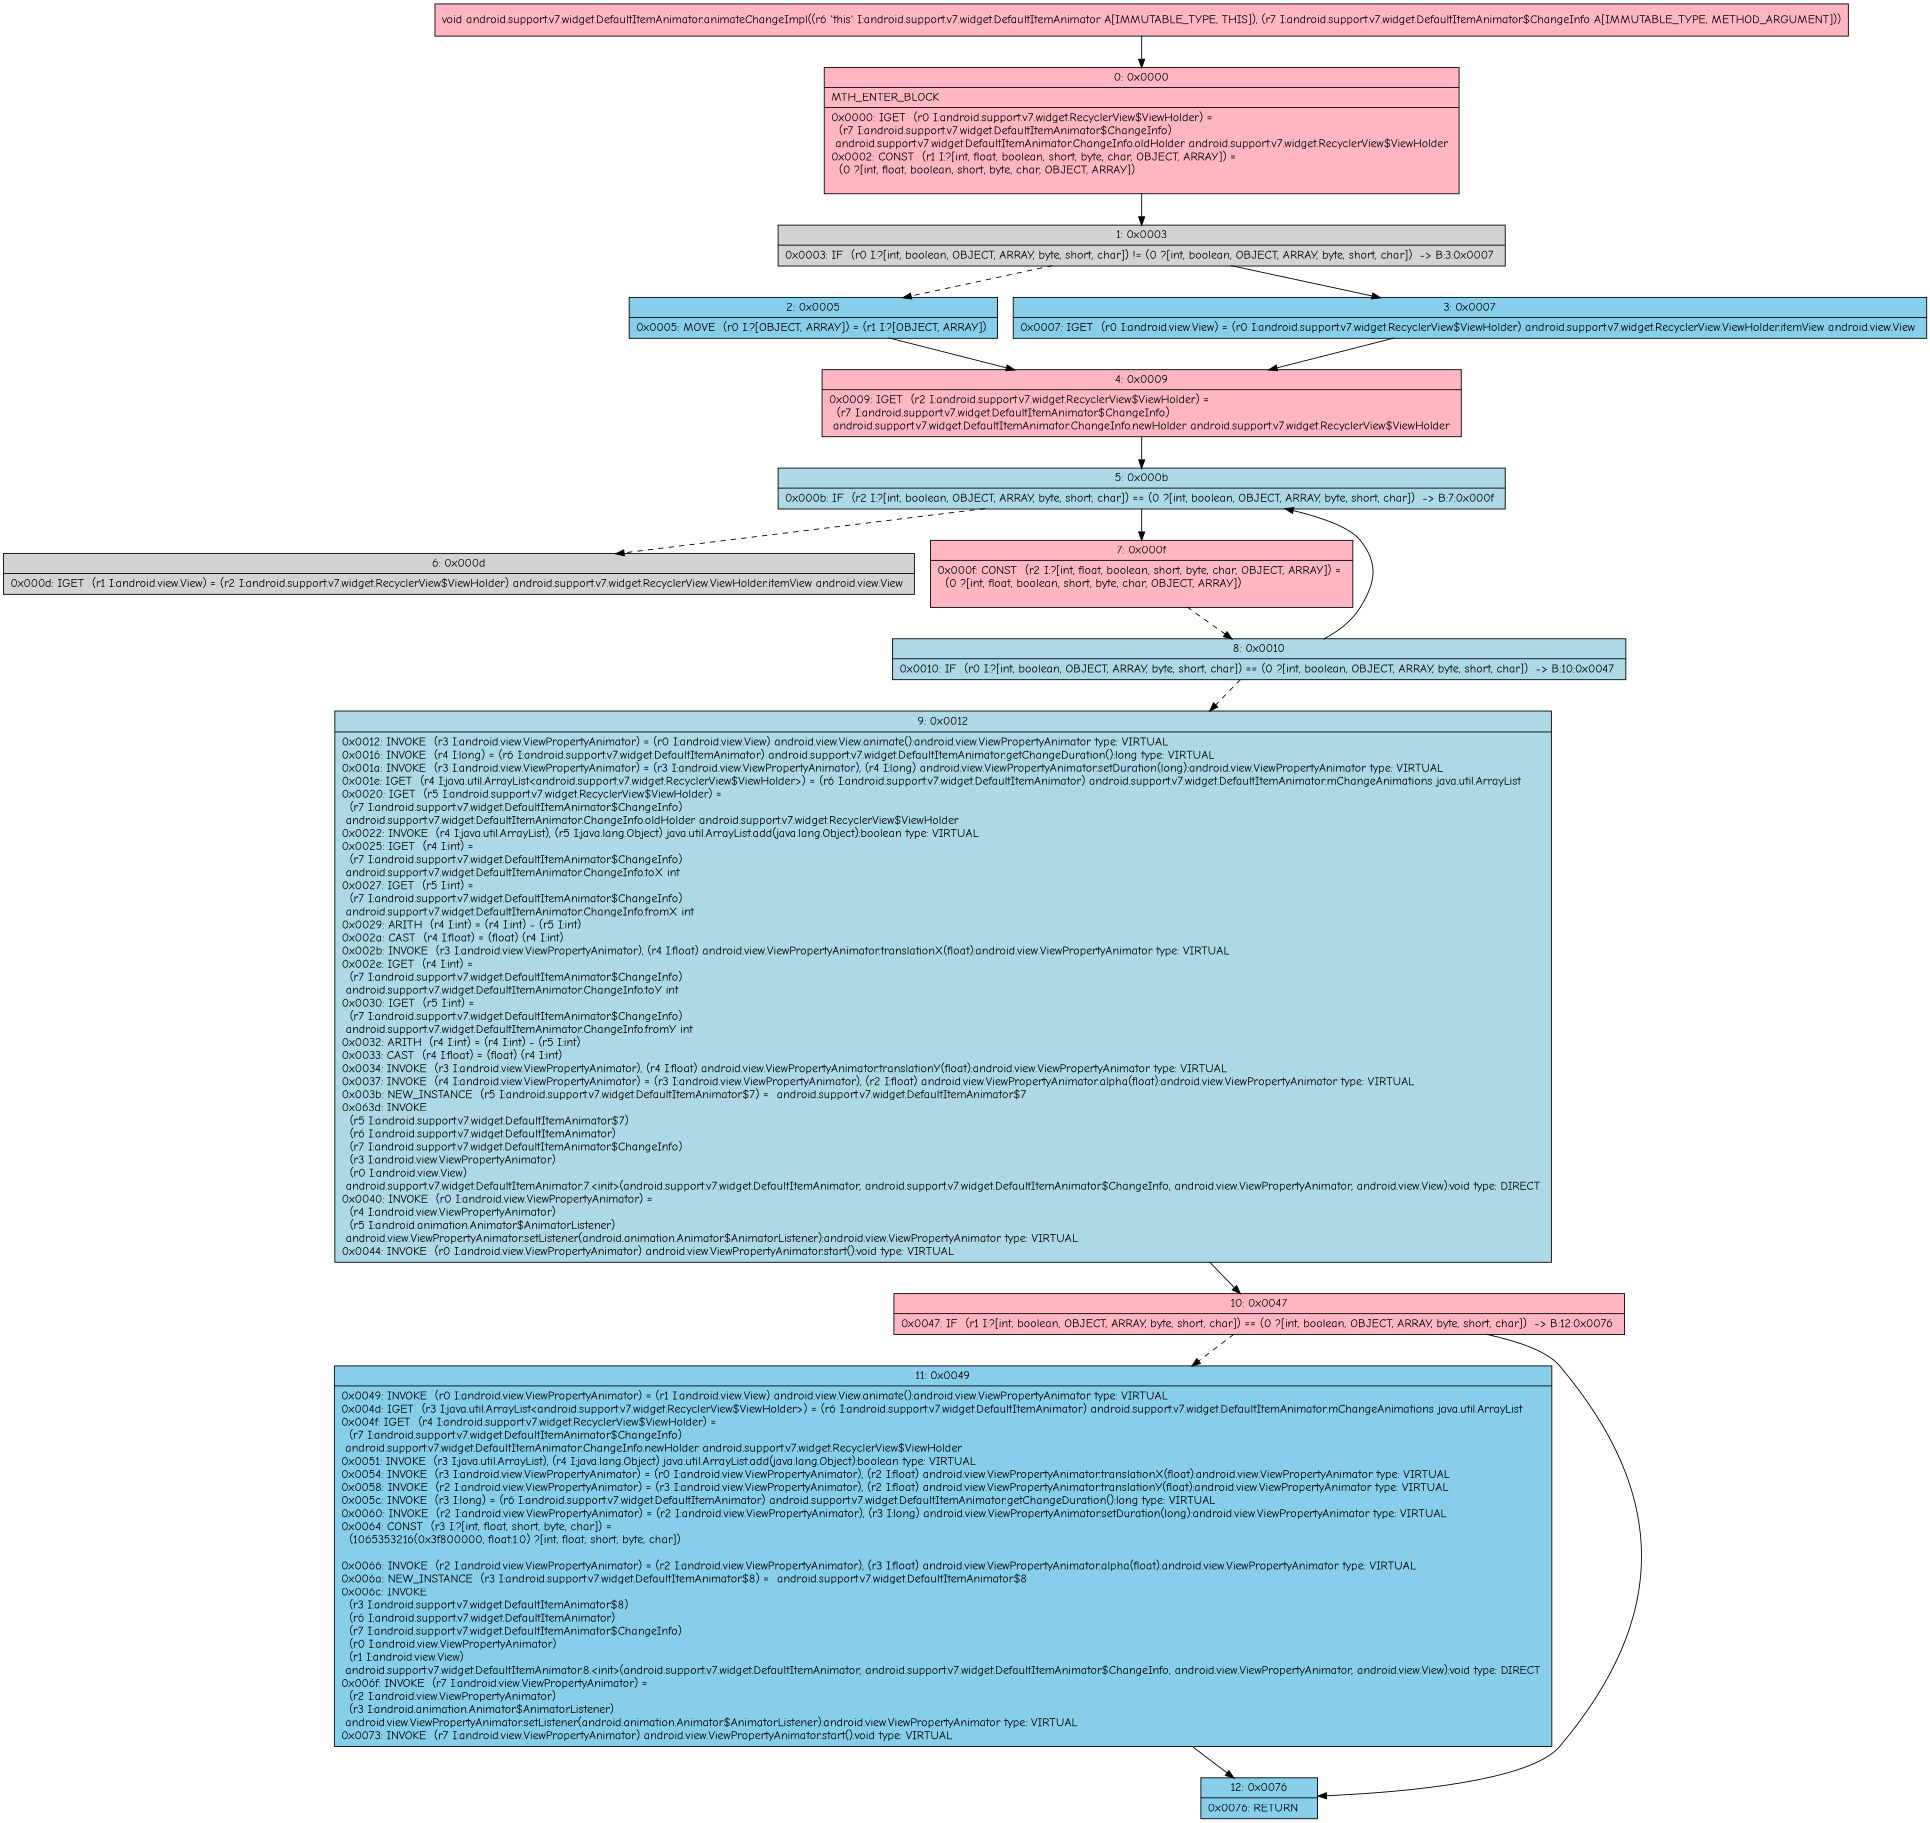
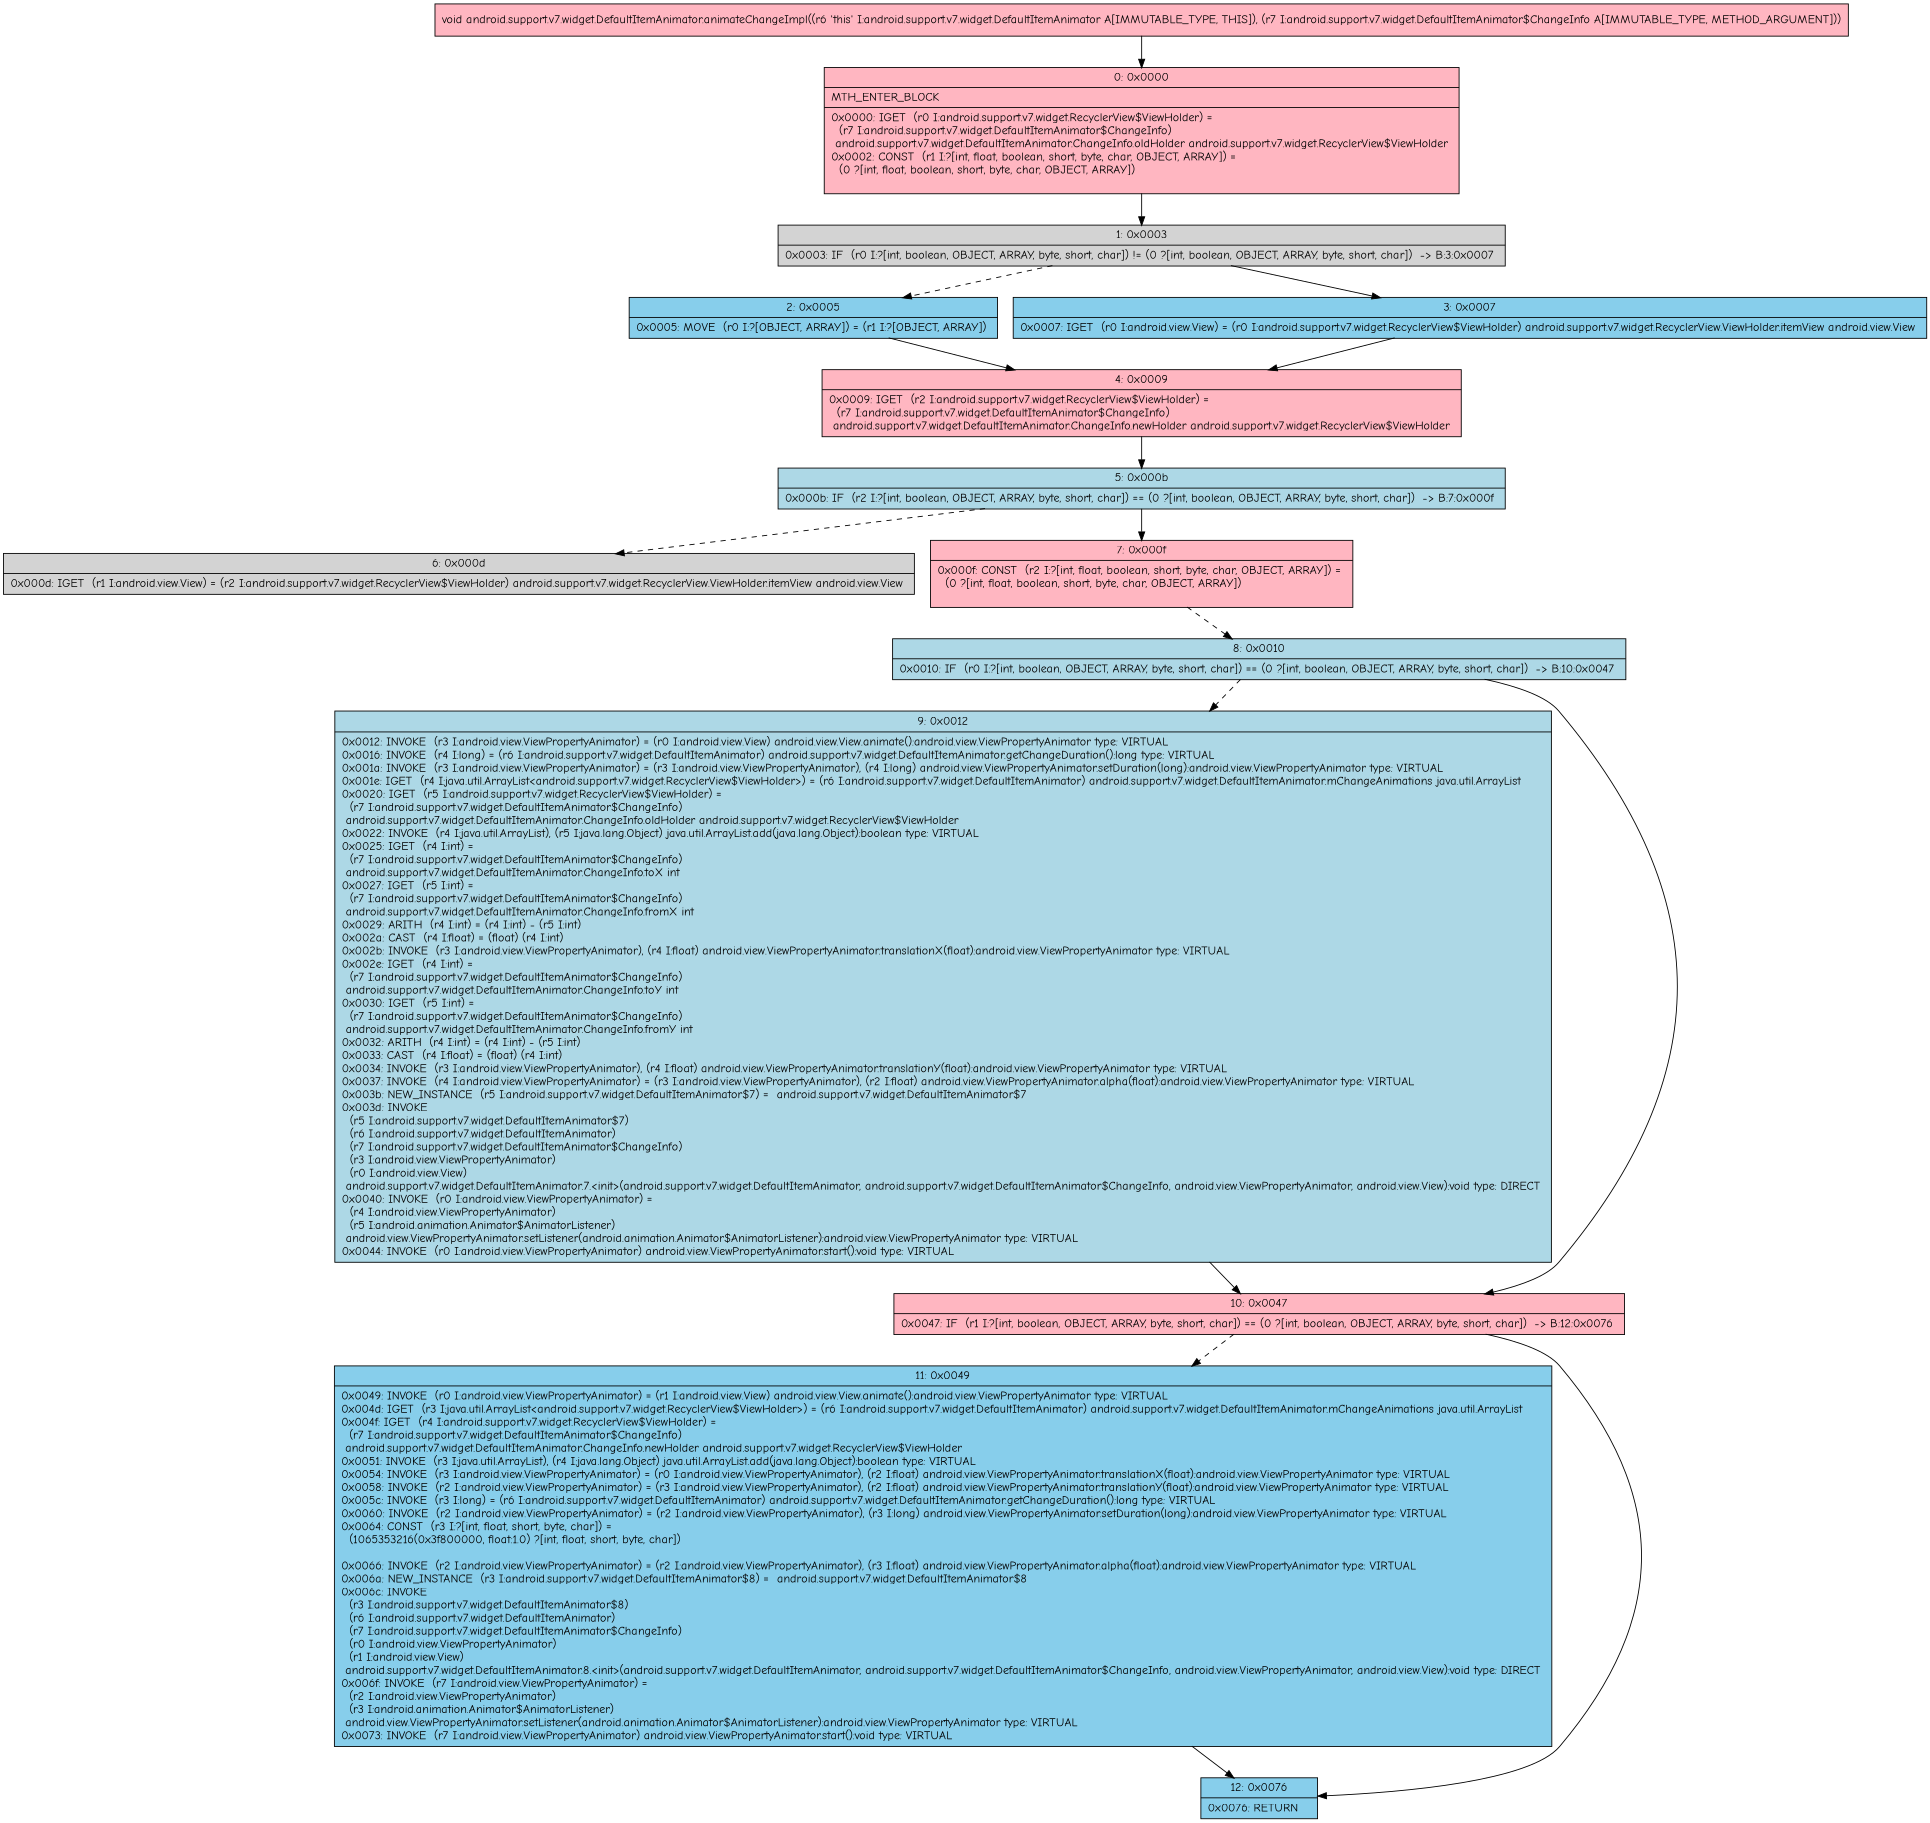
(1371, 561) -> (1677, 982)
(388, 1108) -> (389, 1108)
